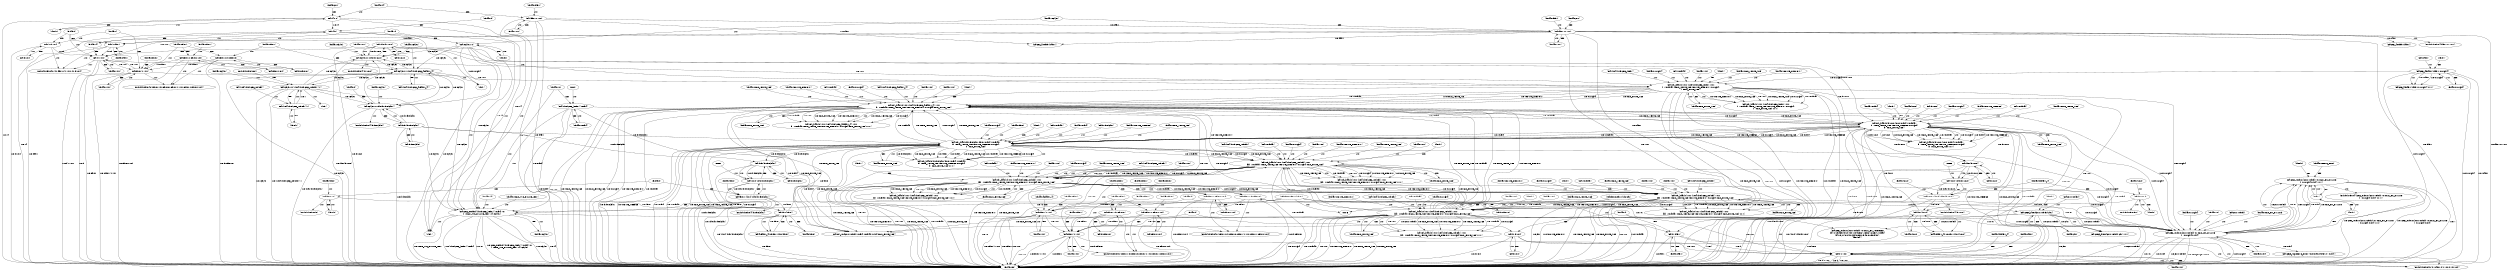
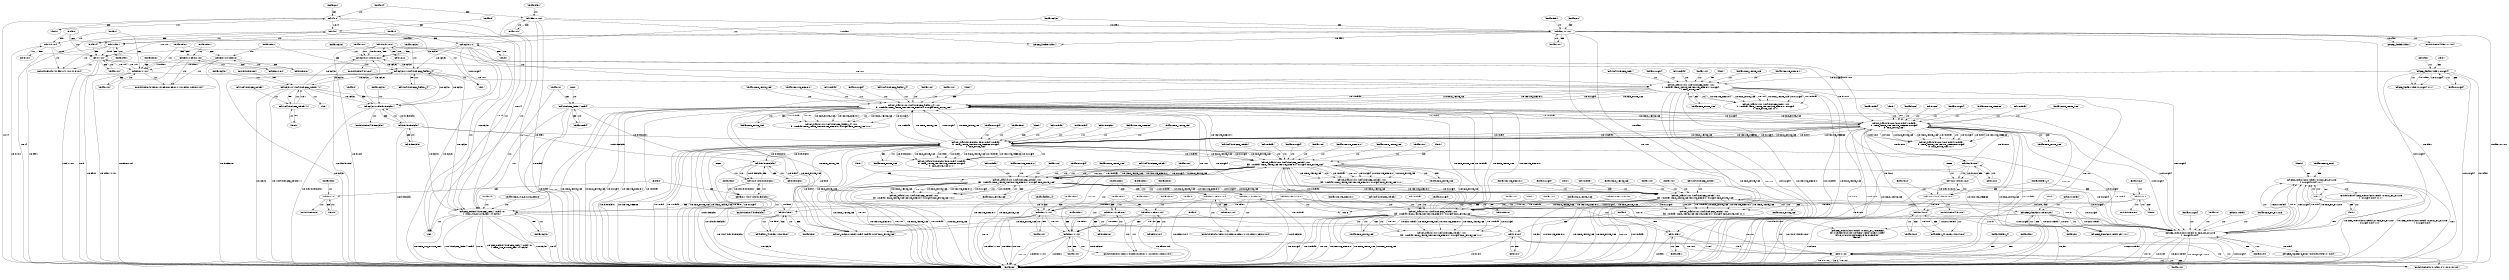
(523, 197) -> (523, 197)
(1619, 197) -> (1619, 197)
(559, 201) -> (1366, 208)
(766, 246) -> (766, 246)
